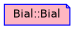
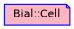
(37, 15) -> (37, 15)
